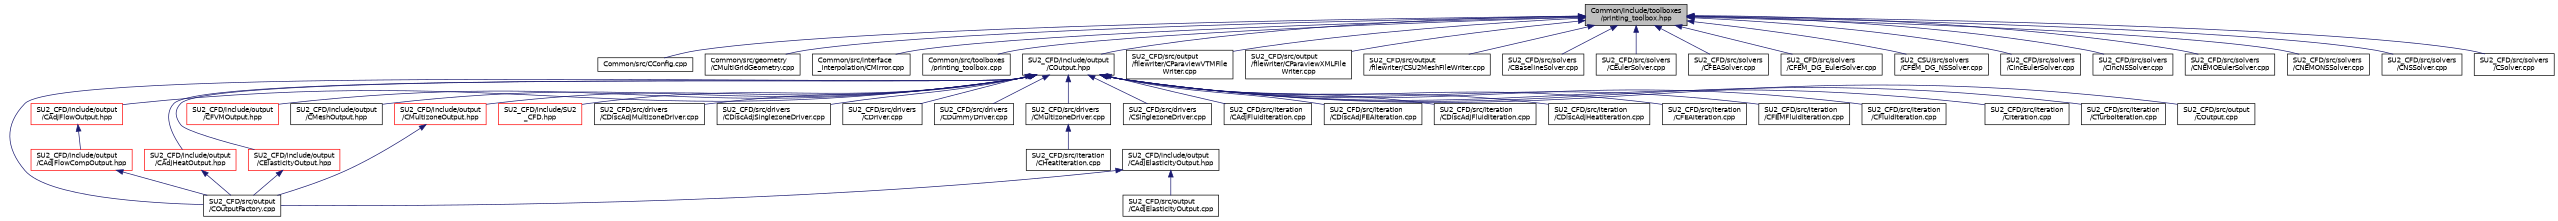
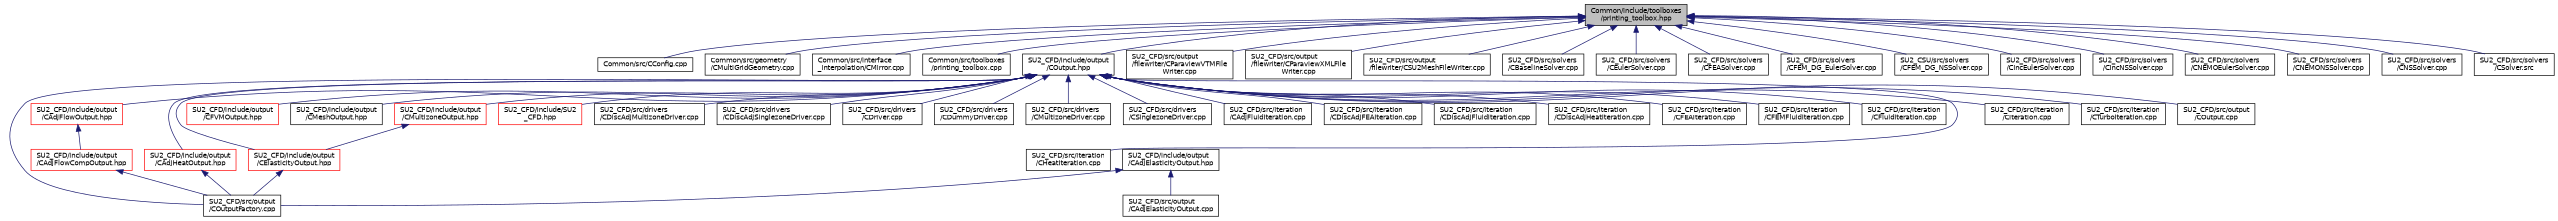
(2514, 65) -> (2514, 65)
(1068, 141) -> (1957, 112)
(352, 168) -> (364, 138)
